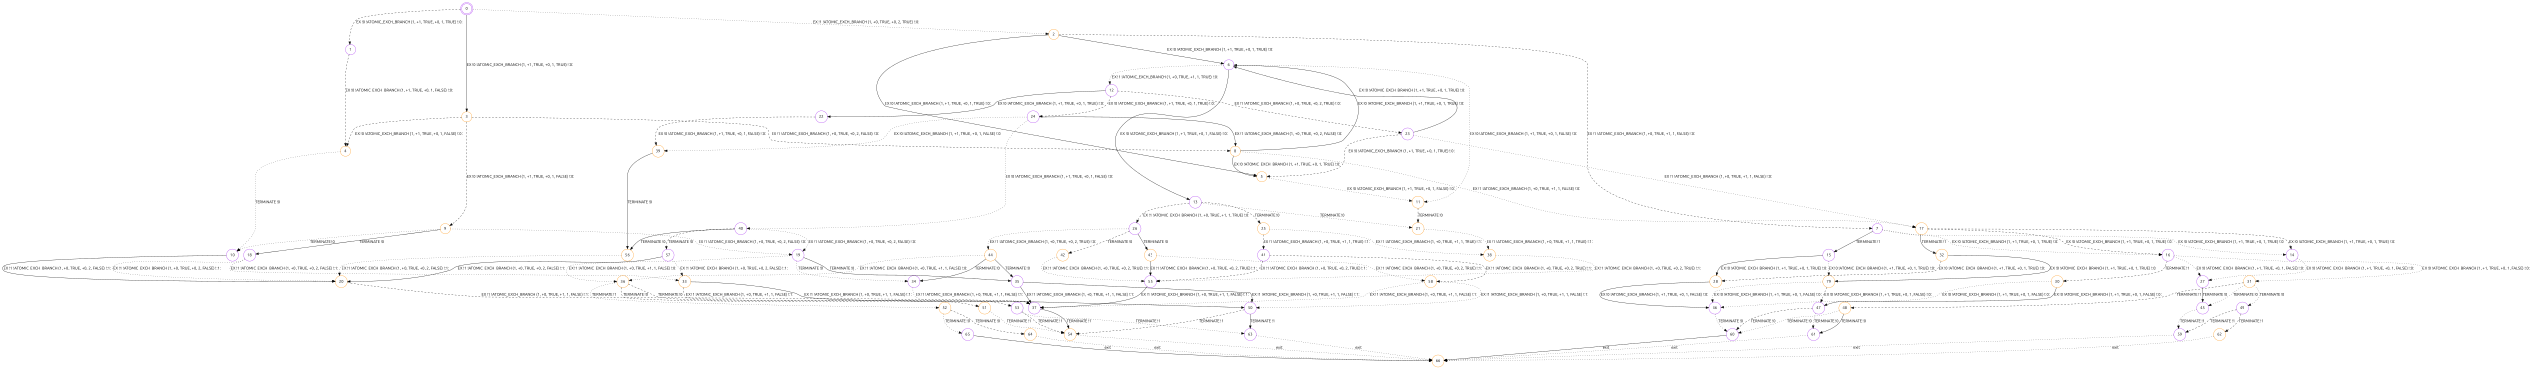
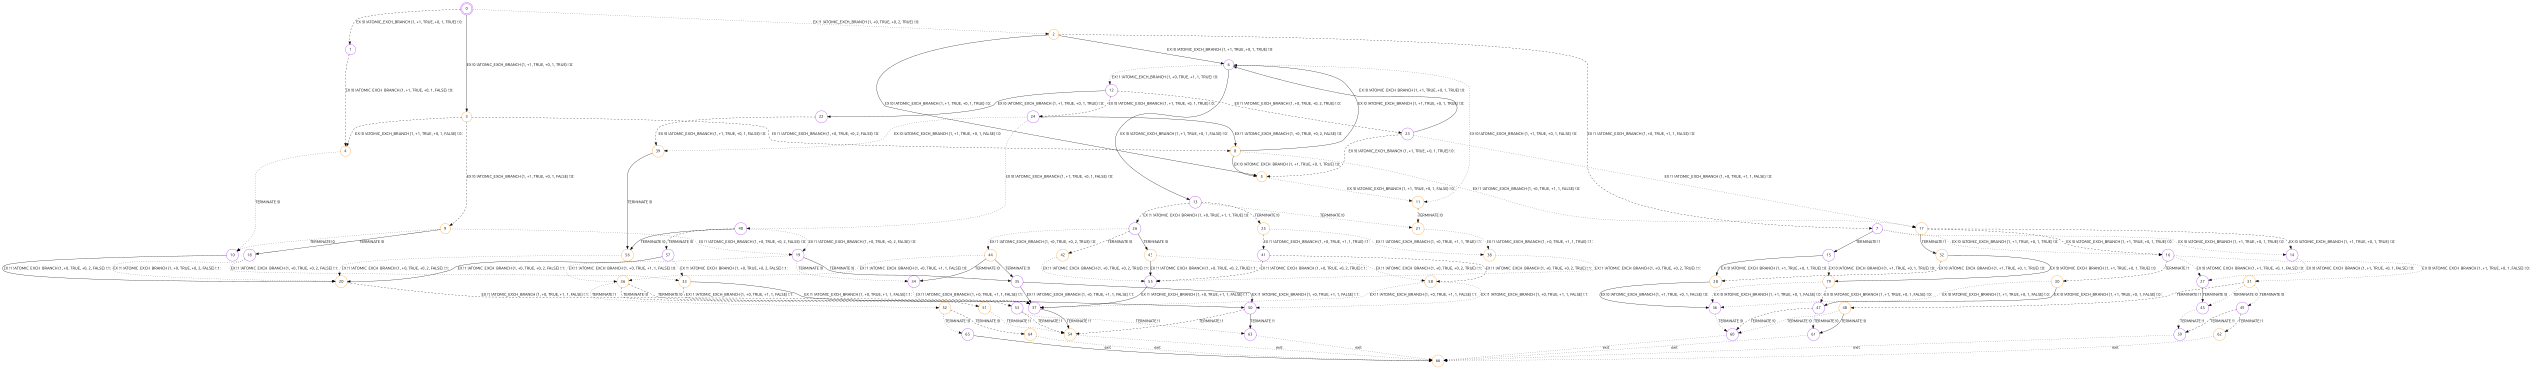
(1587, 348) -> (1587, 348)
